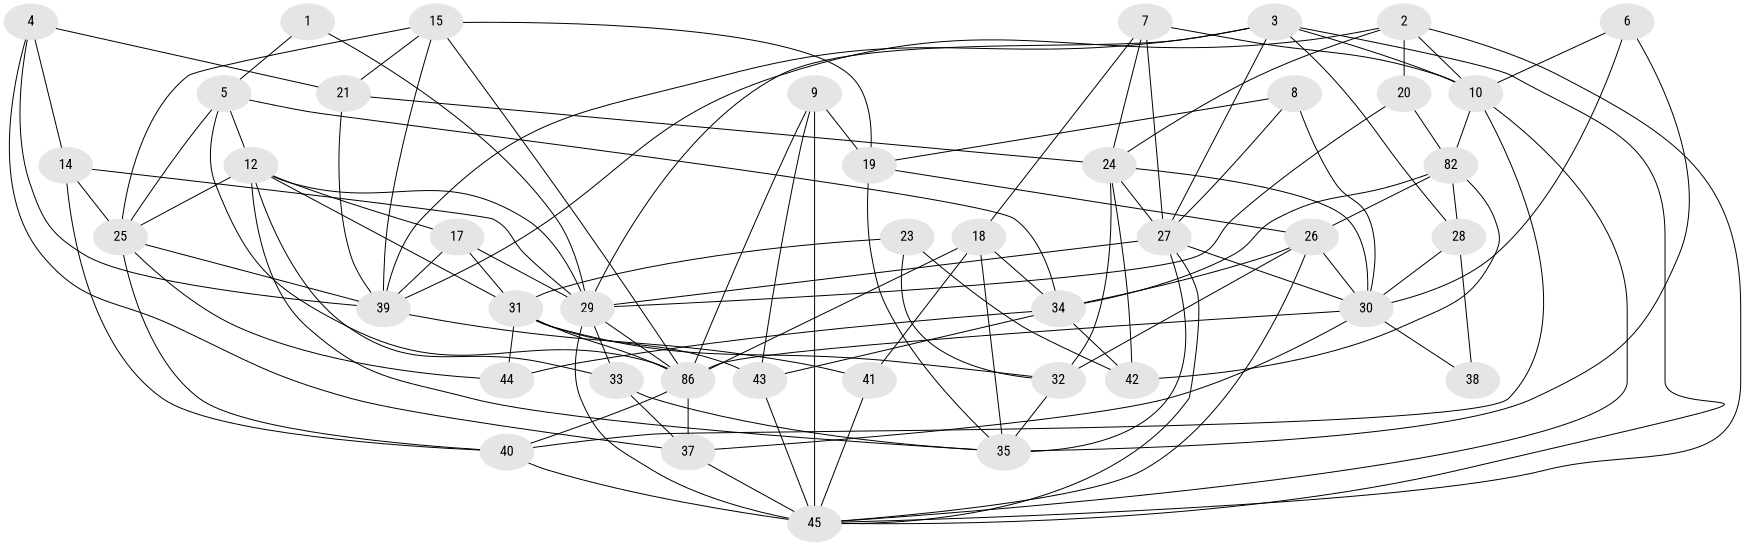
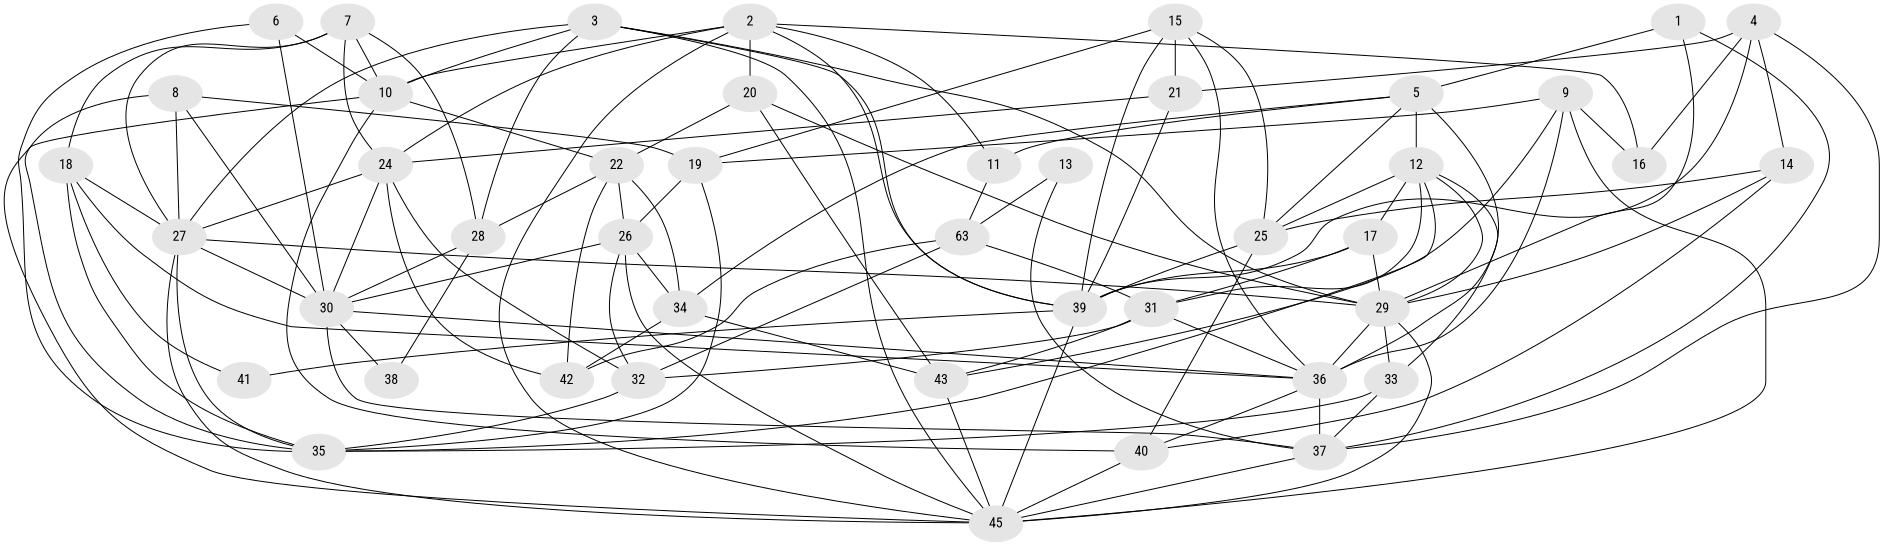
none -> (438, 103)
none -> (994, 165)
none -> (1066, 165)
(1451, 165) -> (617, 165)
none -> (1639, 165)
(907, 237) -> (962, 237)
none -> (844, 238)
(1019, 273) -> (123, 201)
none -> (57, 301)
none -> (1706, 310)
(507, 380) -> none
(688, 380) -> (1320, 380)
(842, 452) -> (1038, 416)
